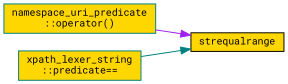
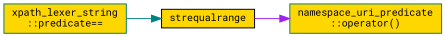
(168, 32) -> (267, 19)
